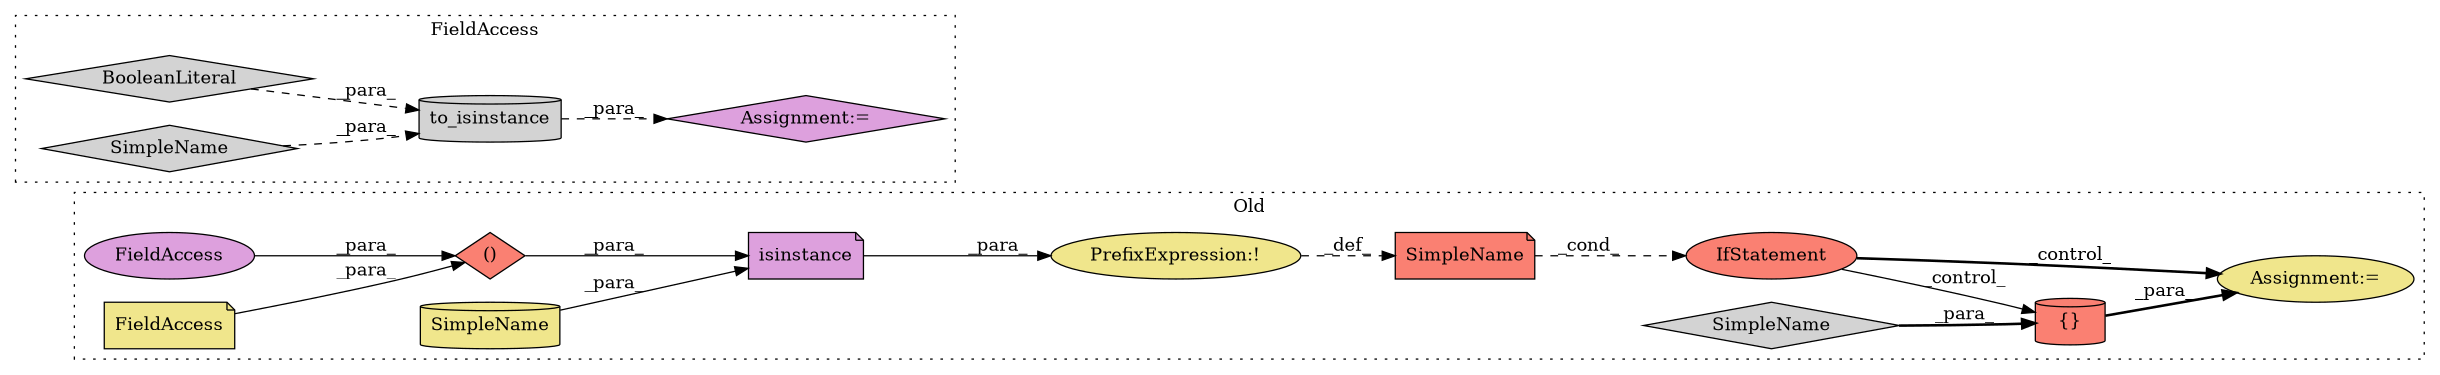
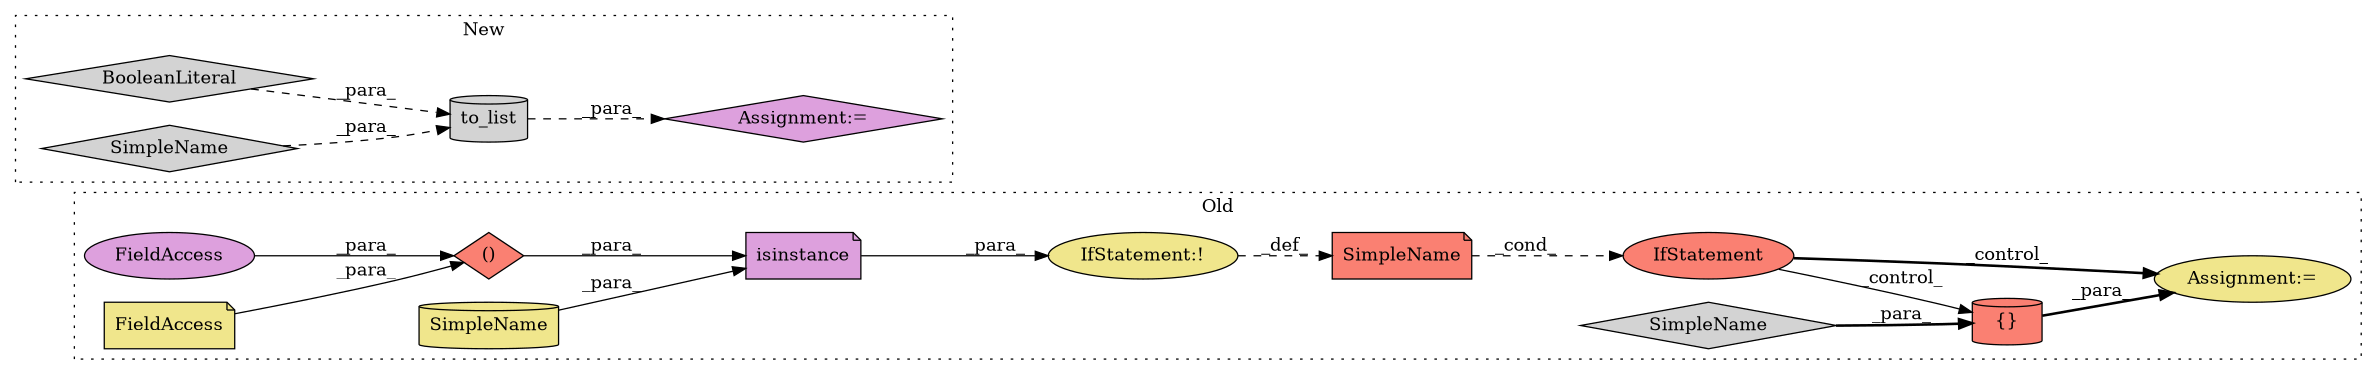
(485, 30) -> (484, 30)
(490, 119) -> (489, 119)
(1176, 256) -> (1143, 256)
